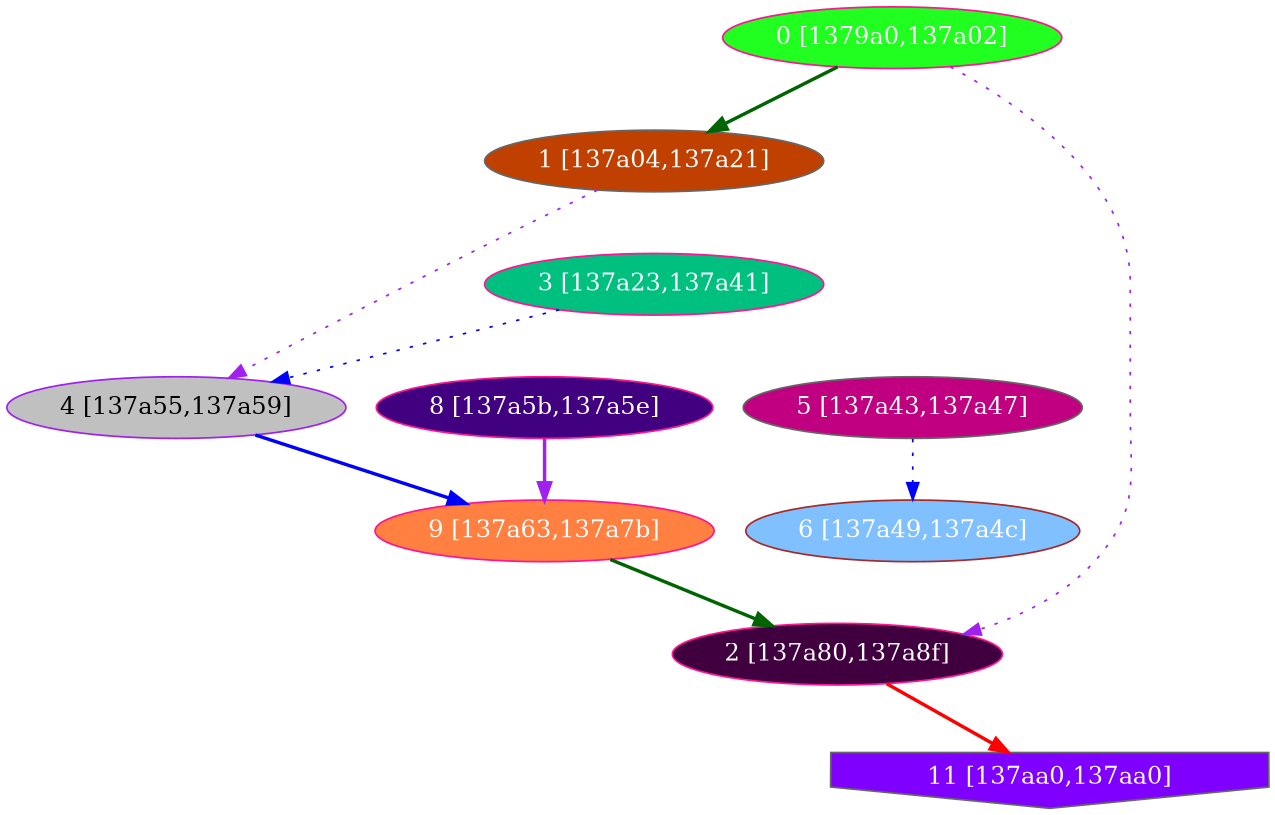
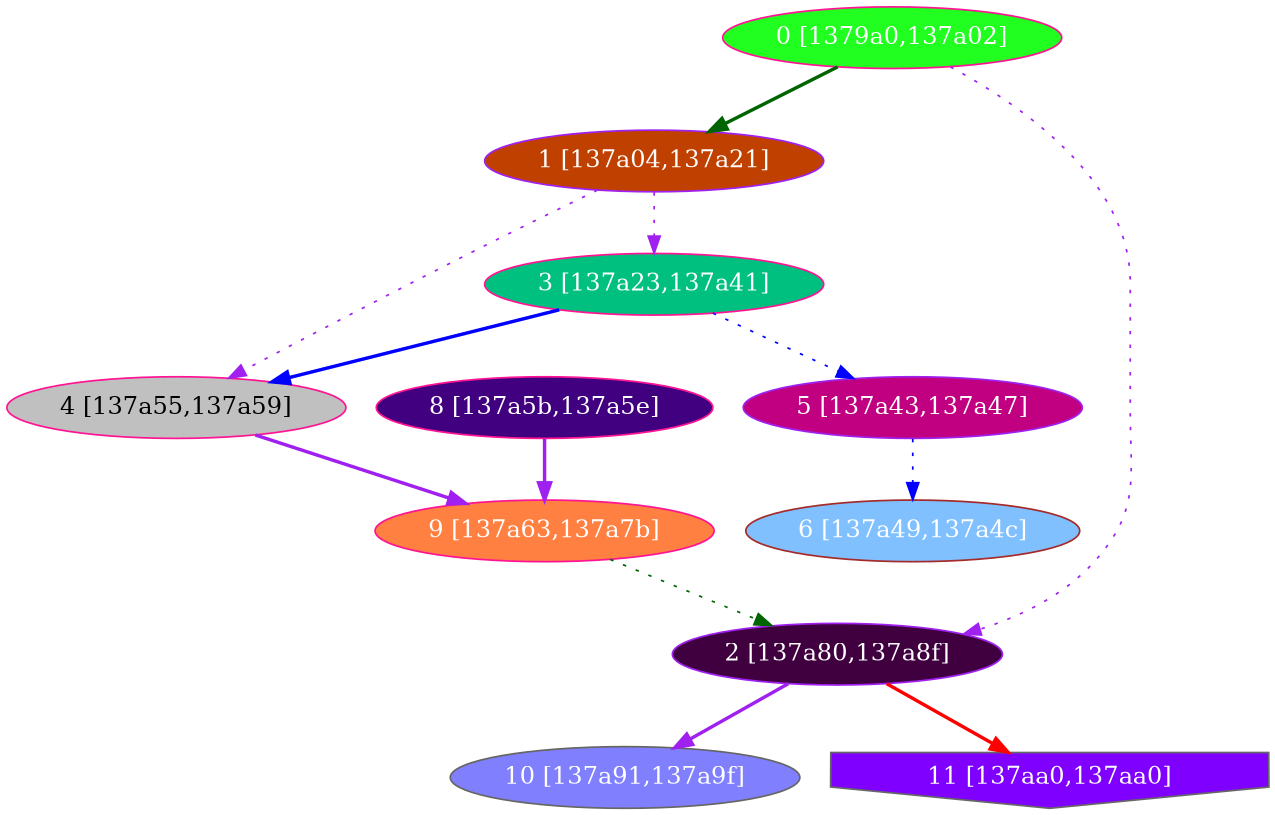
(654, 161) -> (654, 161)
none -> (654, 214)
none -> (775, 342)
(424, 344) -> (424, 344)
(176, 408) -> (176, 408)
(913, 408) -> (913, 408)
(352, 467) -> (352, 467)
(683, 589) -> (683, 589)
(837, 654) -> (837, 654)
none -> (625, 777)
